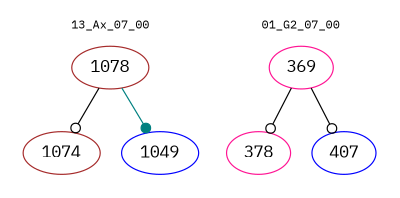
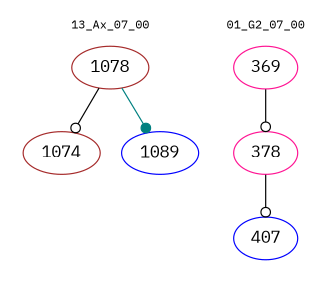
(320, 106) -> (266, 191)
(160, 153) -> (160, 153)
